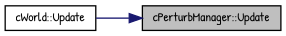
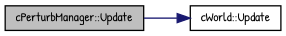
(112, 18) -> (160, 18)
